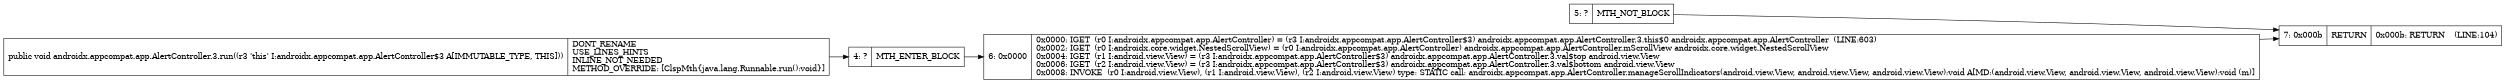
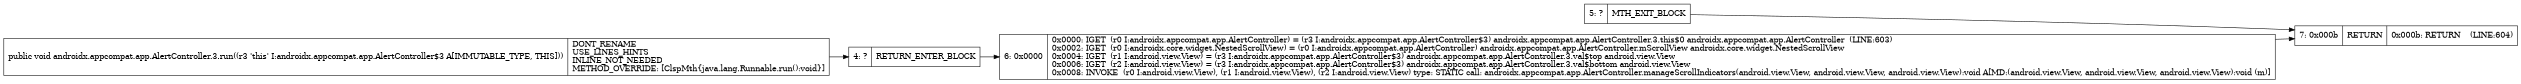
(1633, 14) -> (1649, 14)
(2436, 35) -> (2452, 35)
(918, 57) -> (926, 57)
